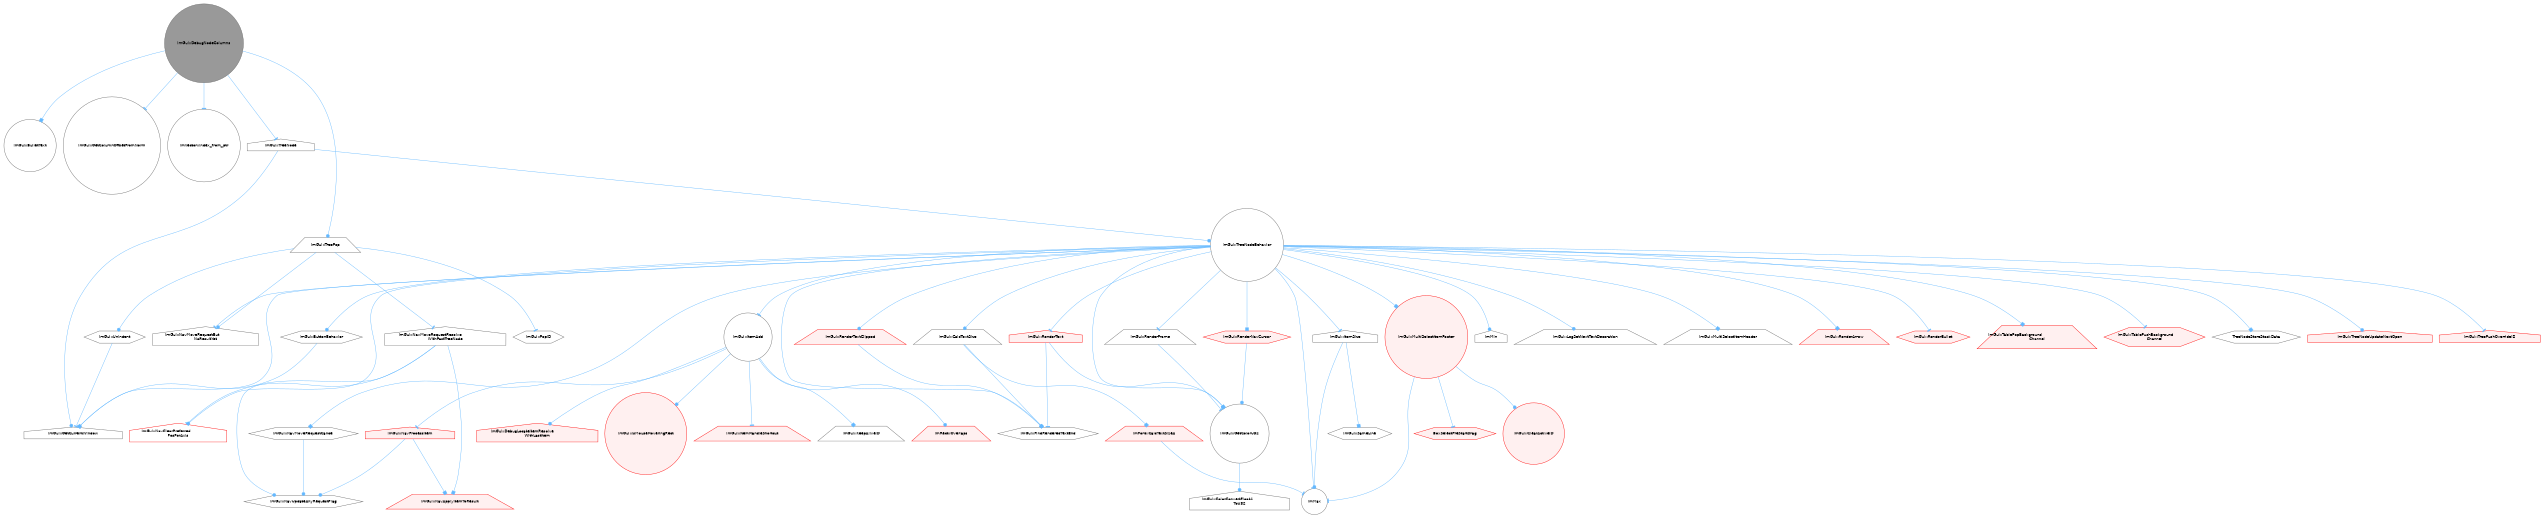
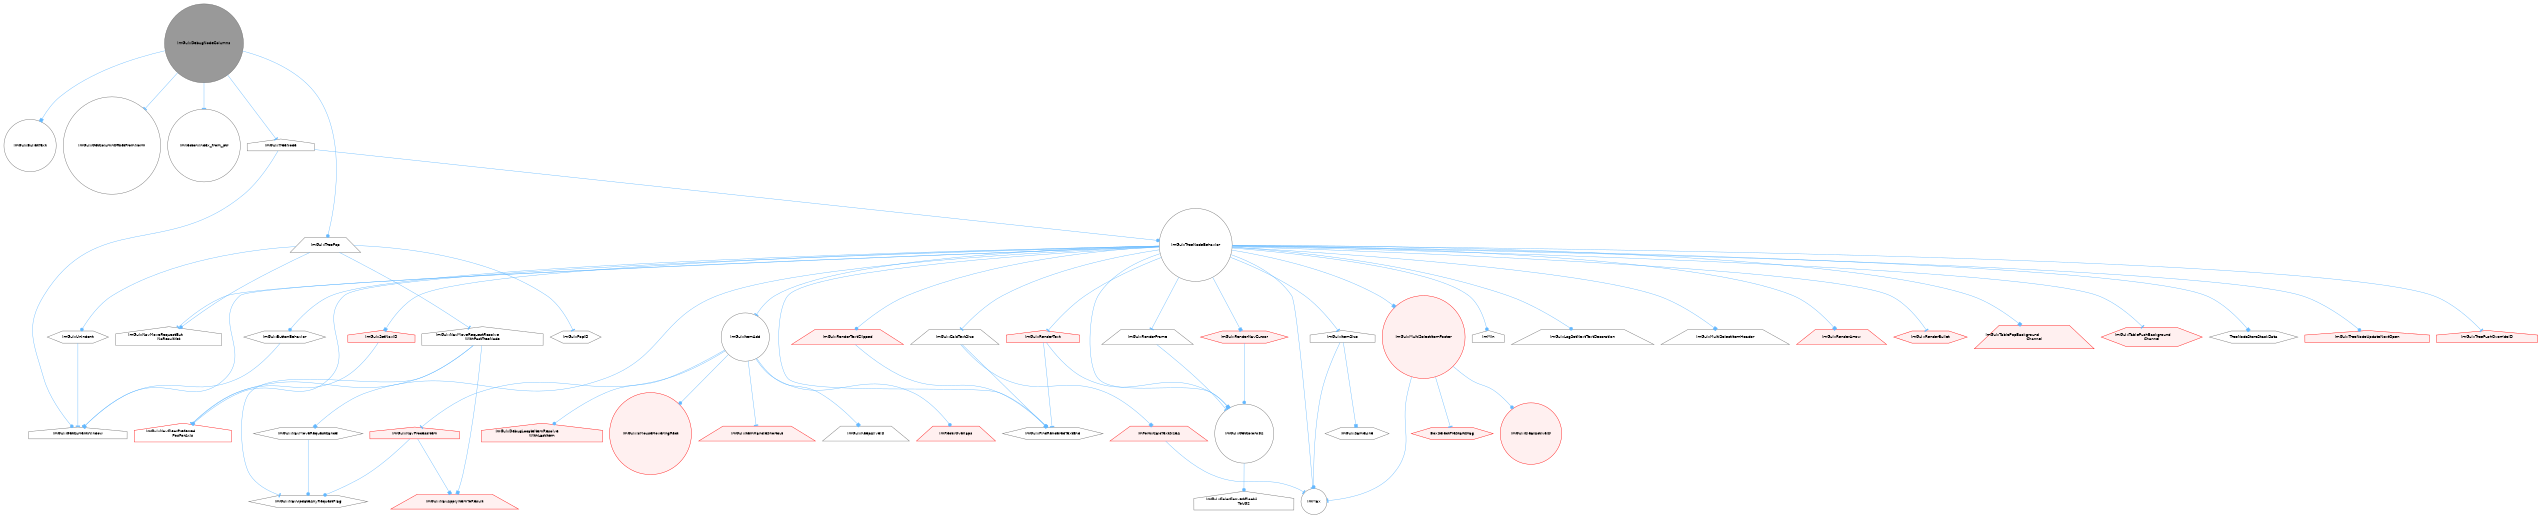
(1081, 268) -> (1054, 274)
none -> (381, 337)
(292, 381) -> (305, 379)
